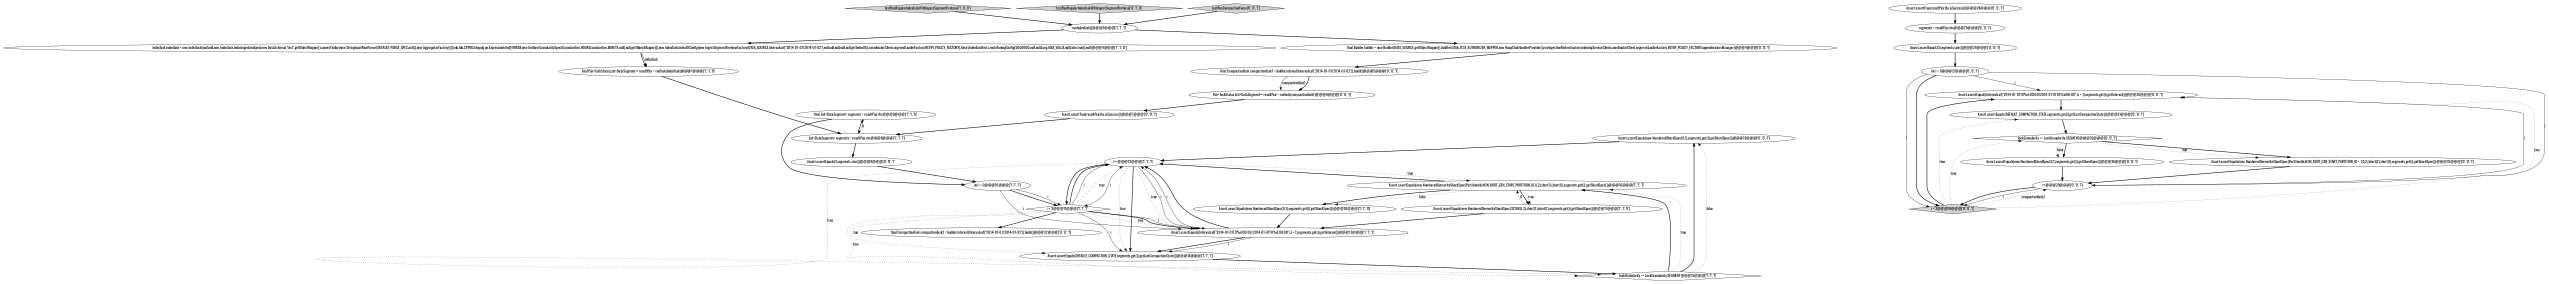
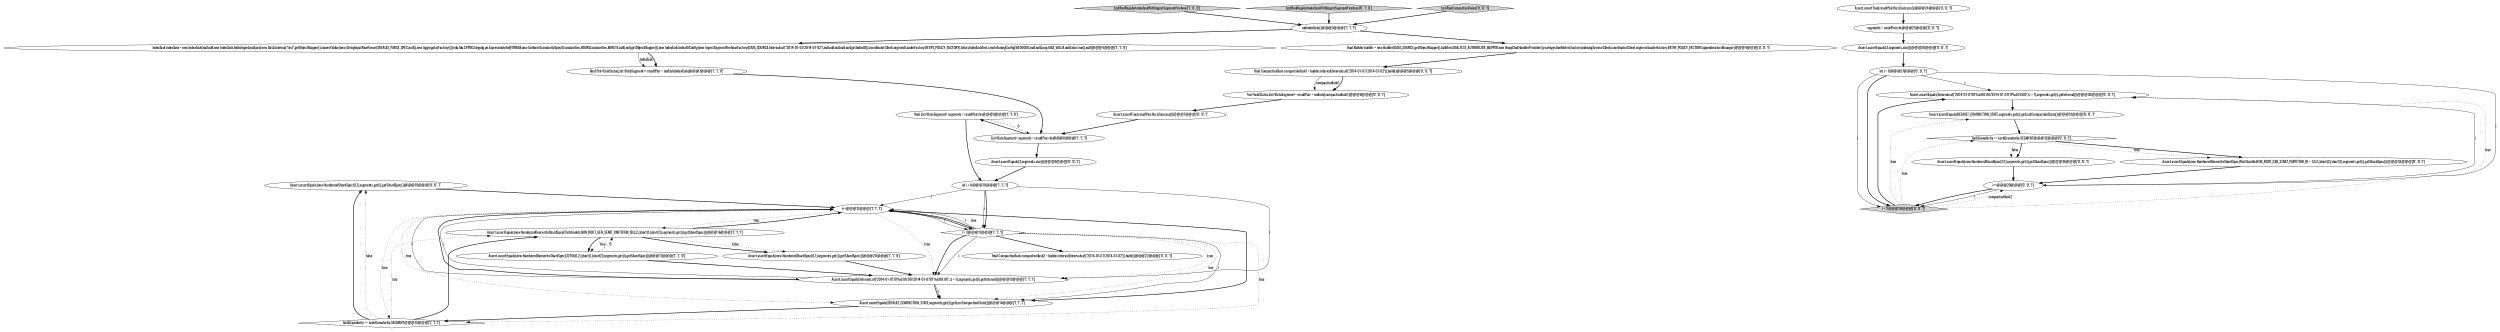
none -> (924, 197)
